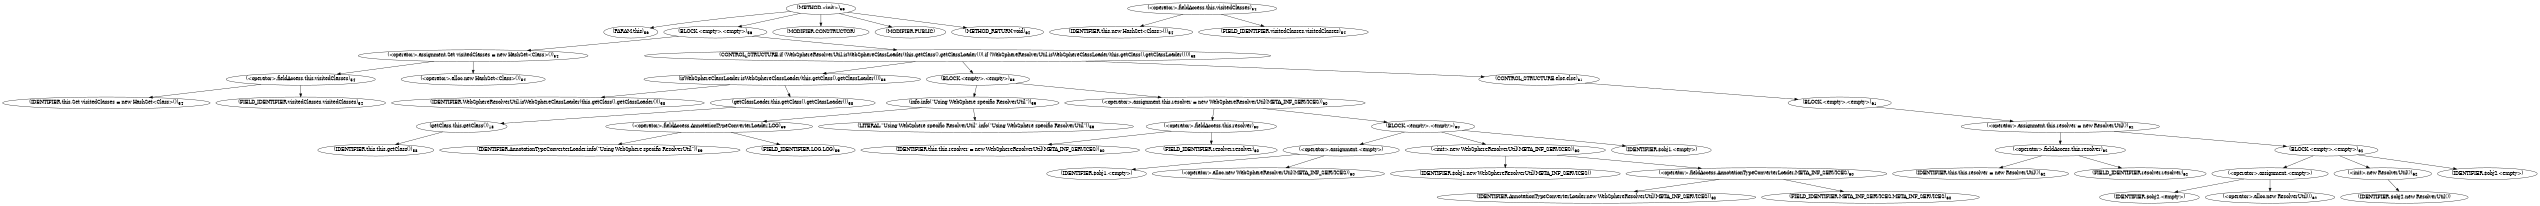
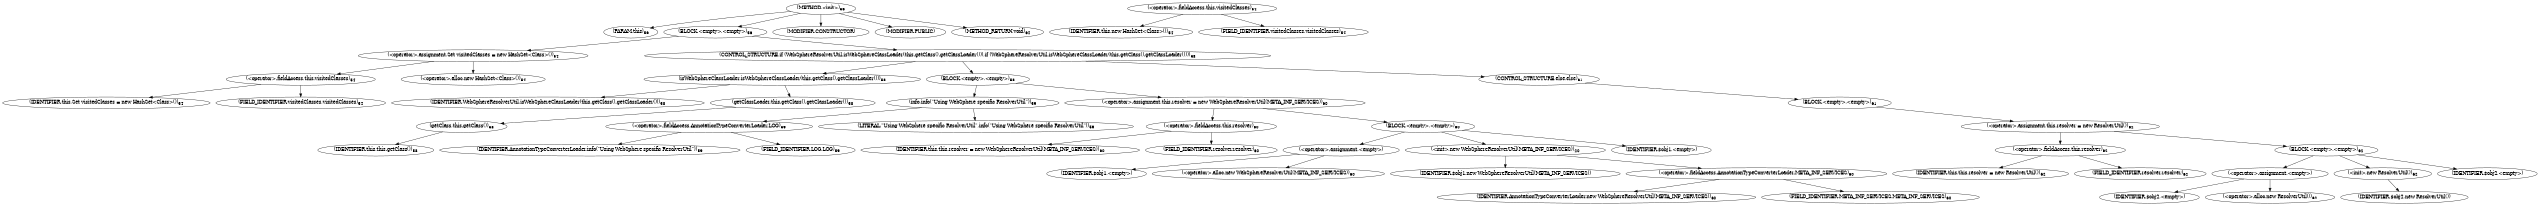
(491, 126) -> (491, 126)
(1577, 150) -> (1577, 150)
